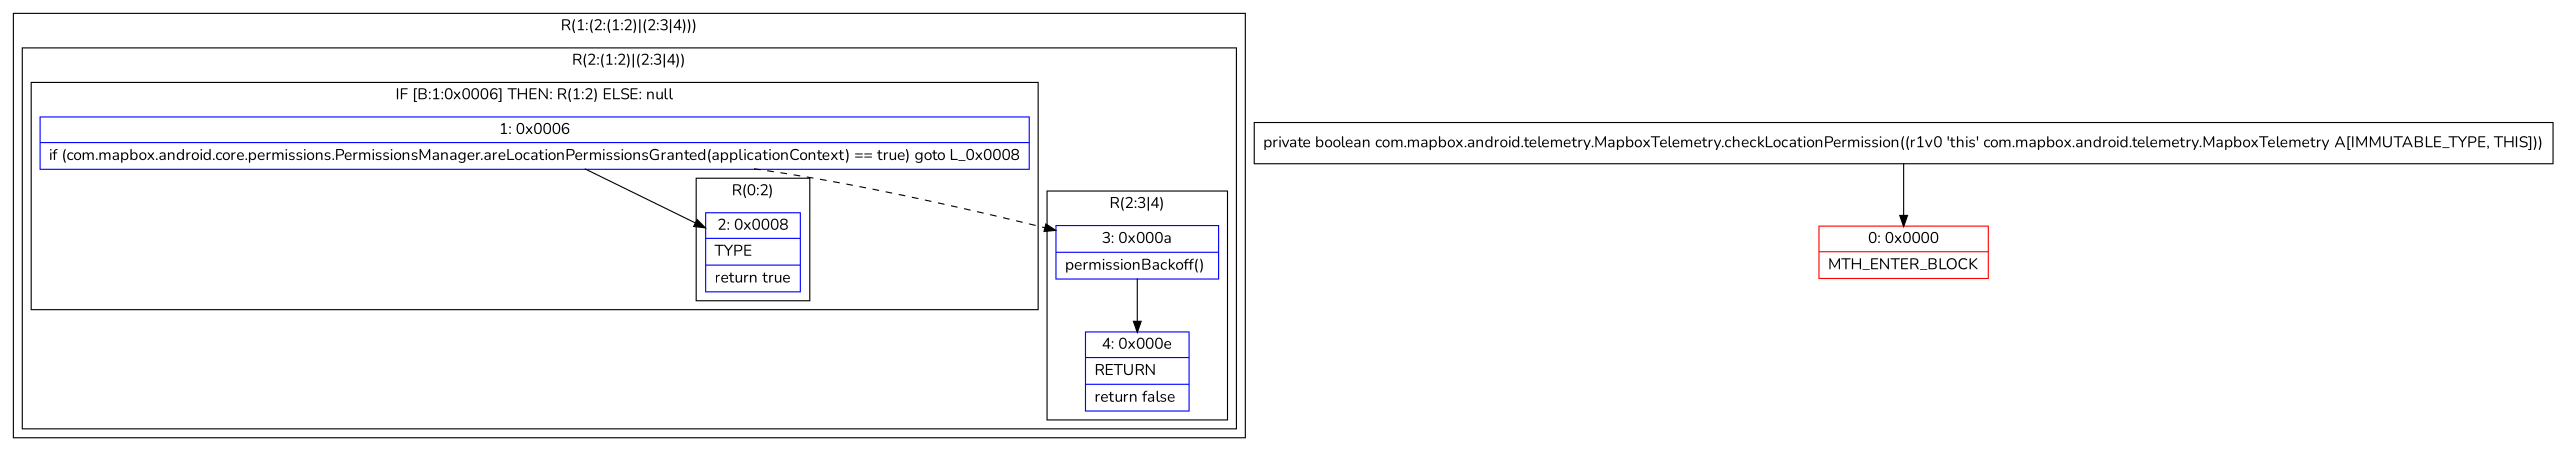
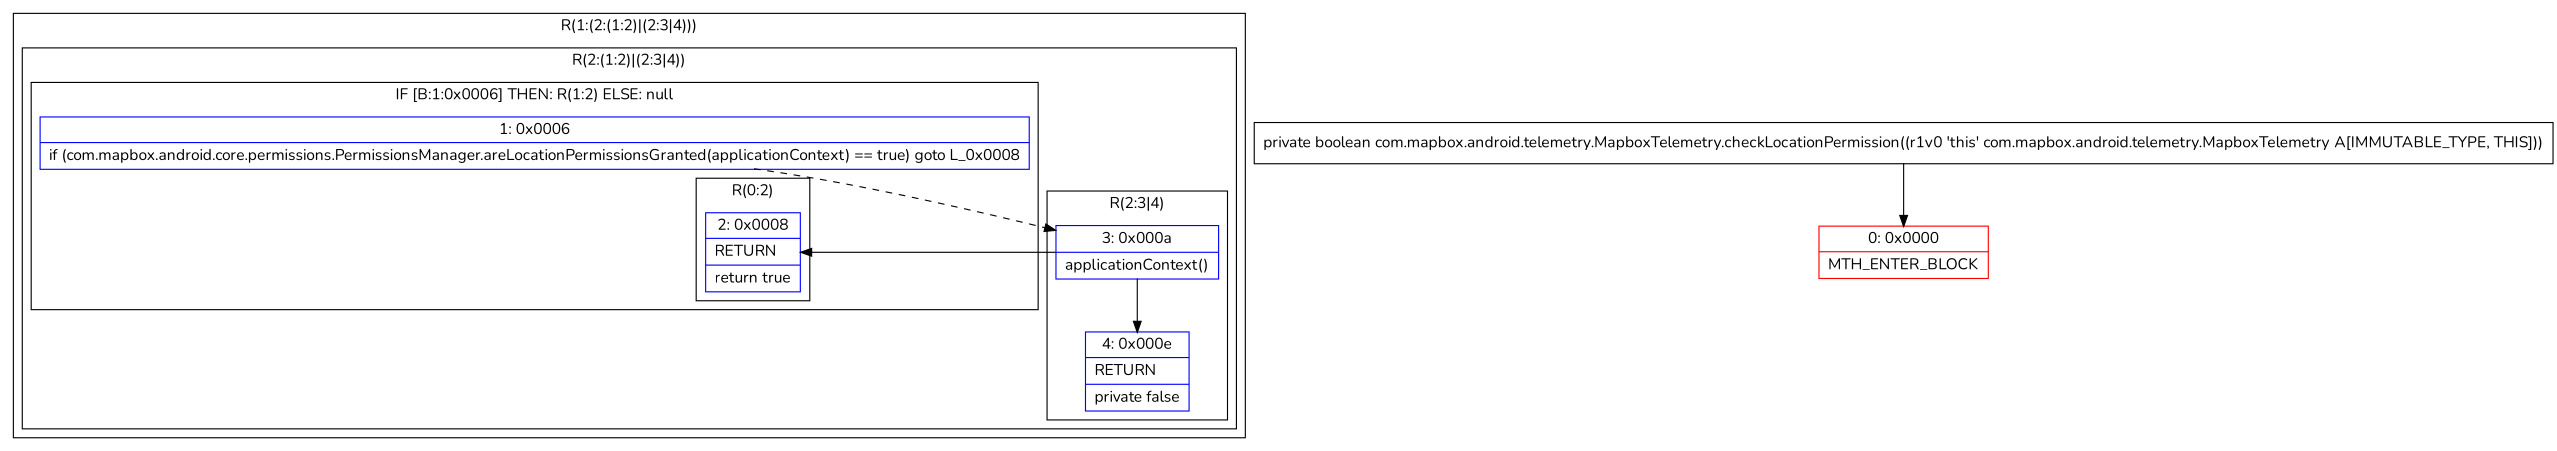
(640, 196) -> (934, 252)
(733, 251) -> (746, 251)
(1135, 265) -> (1137, 265)
(1135, 397) -> (1137, 397)
